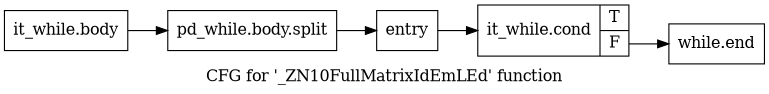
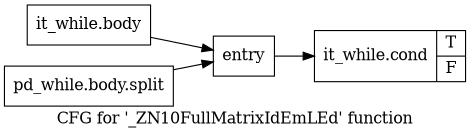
(142, 31) -> (177, 43)
(717, 44) -> none
